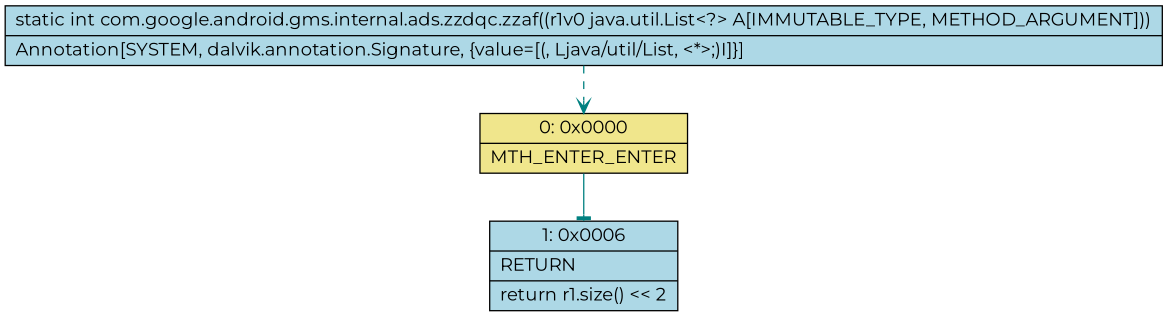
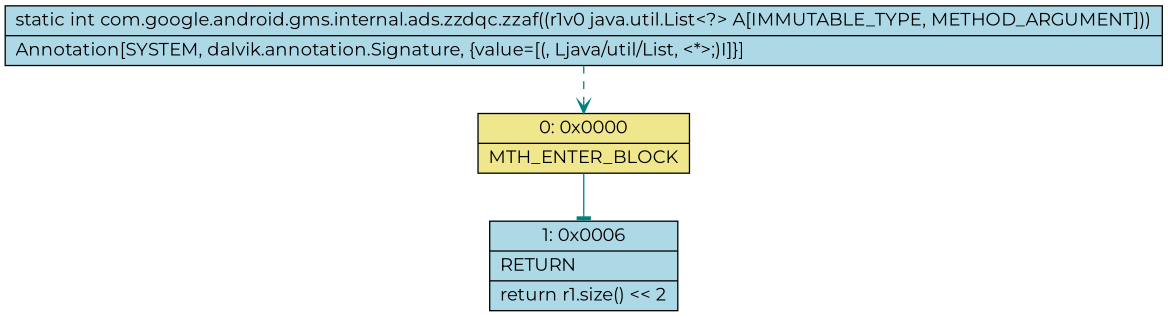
(584, 158) -> (584, 158)
